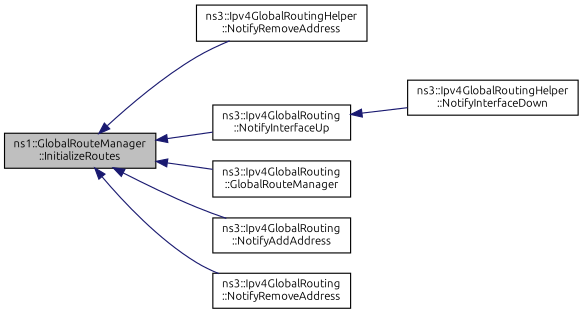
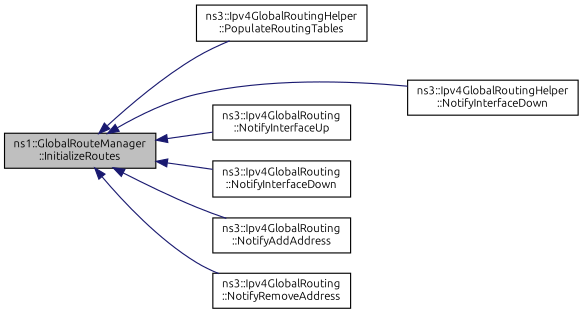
(282, 23) -> (282, 23)
(385, 110) -> (259, 85)
(282, 179) -> (282, 179)
